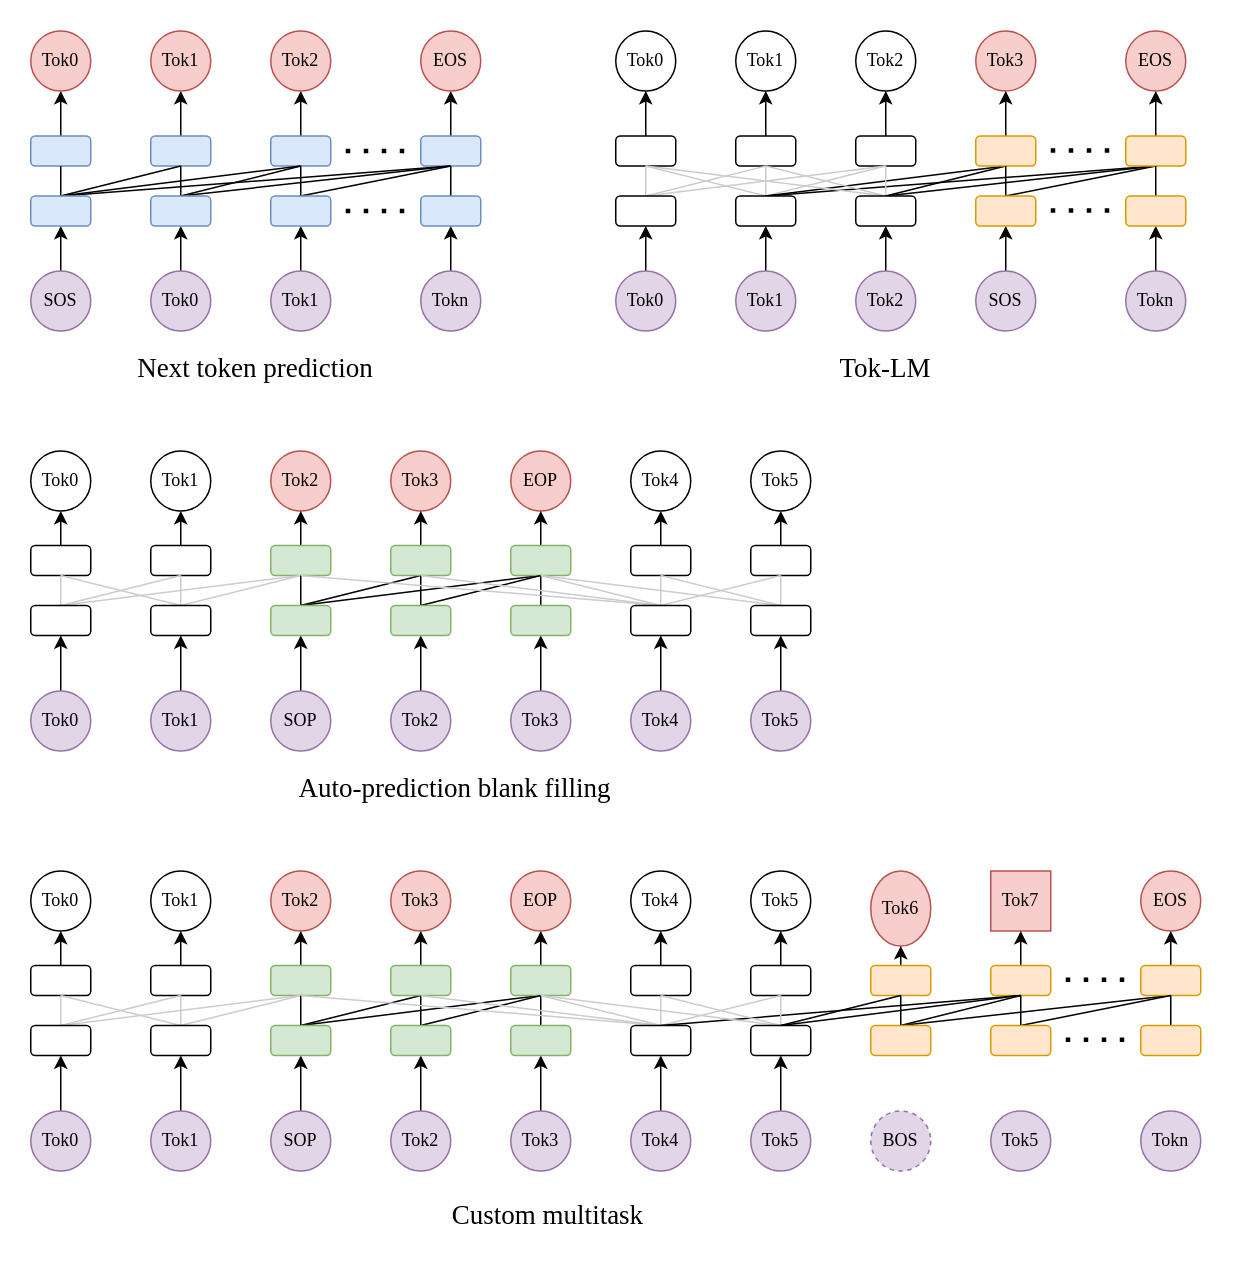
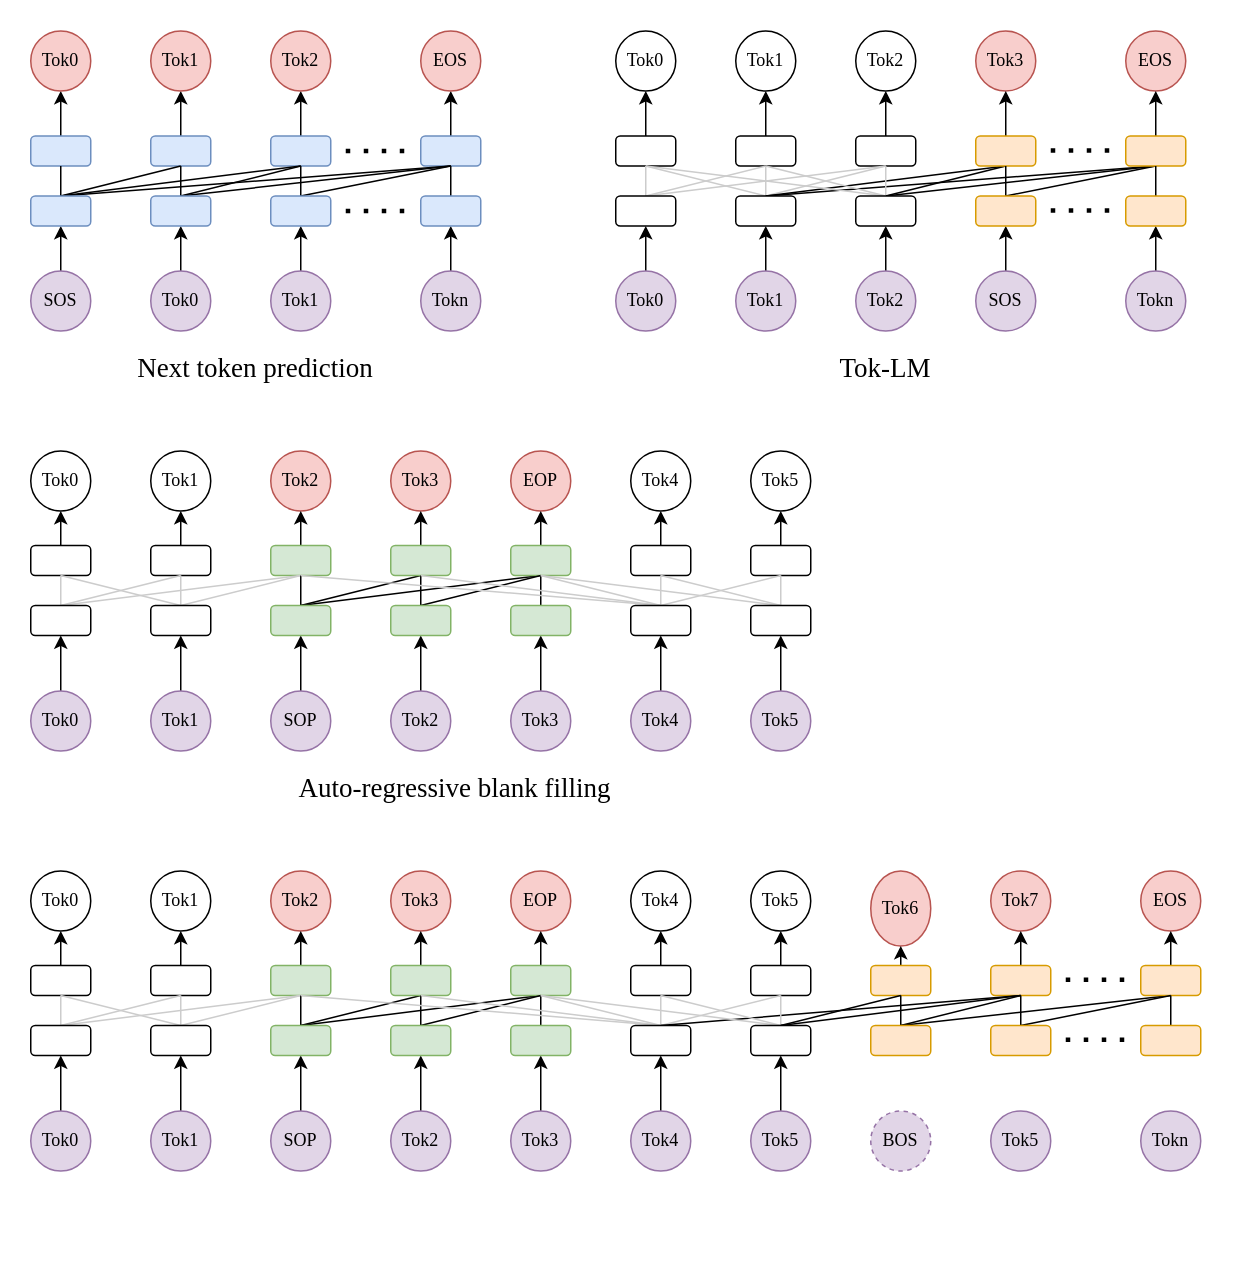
(455, 788) -> (455, 788)
(1021, 901) -> (1021, 901)
(548, 1216) -> none
